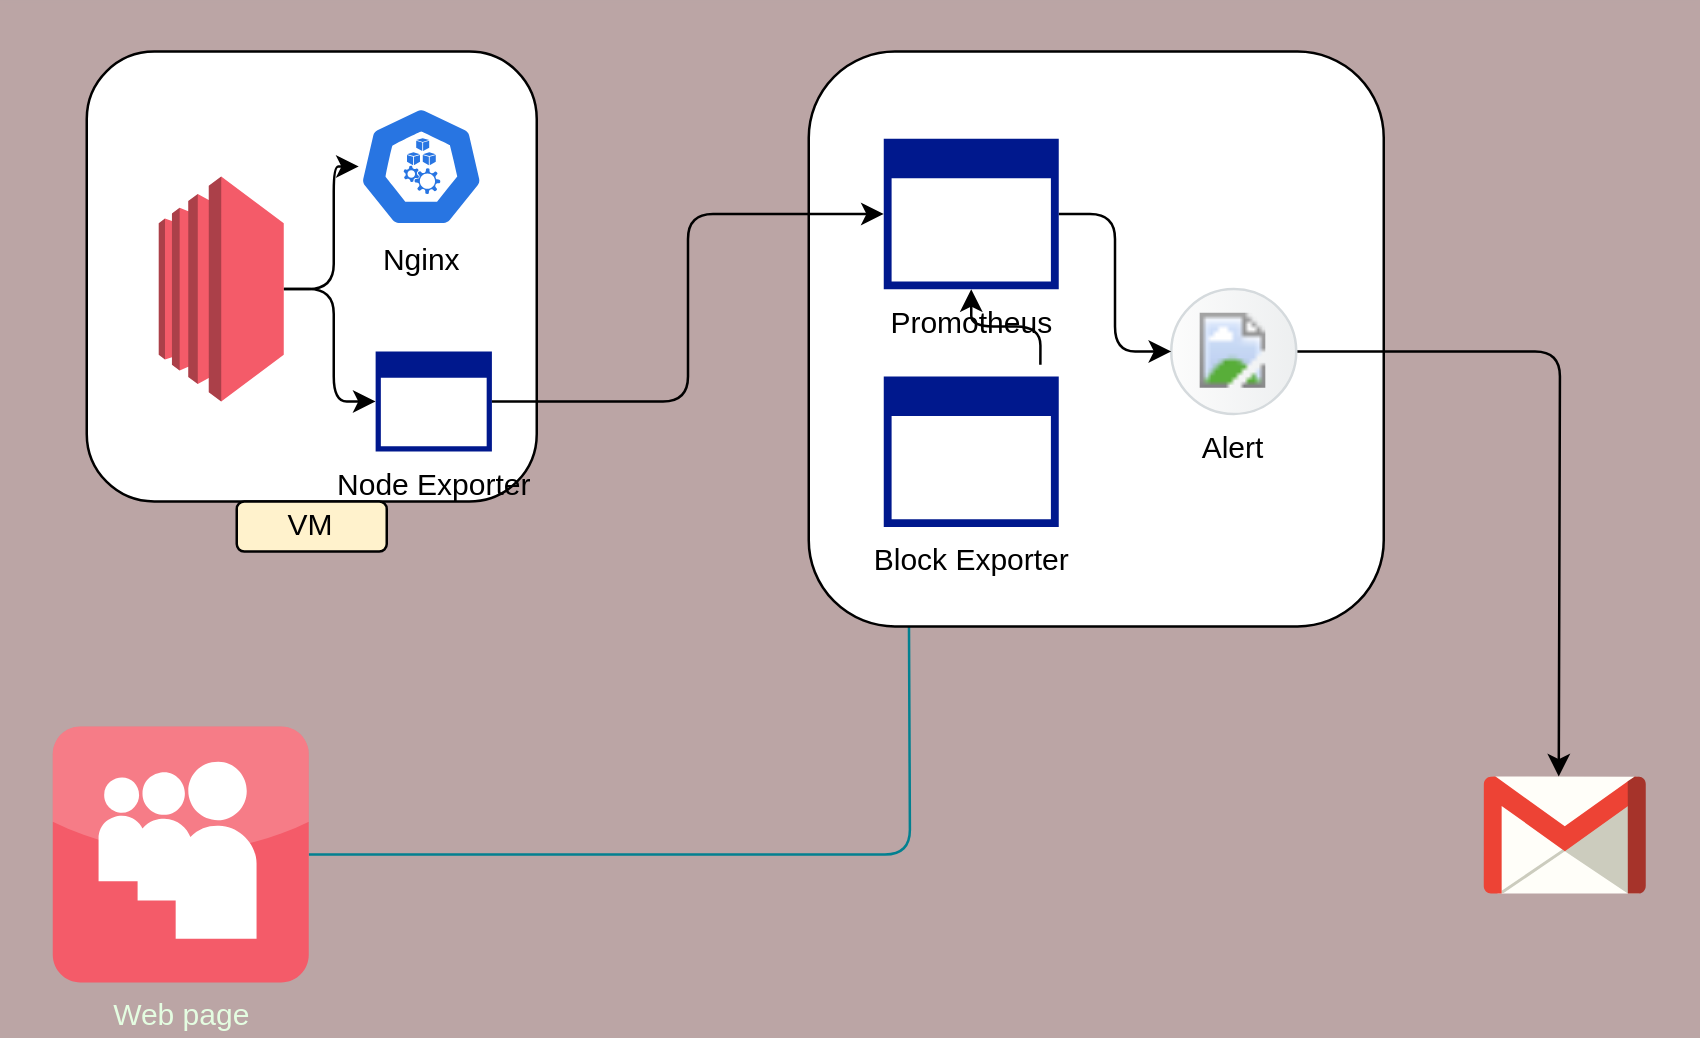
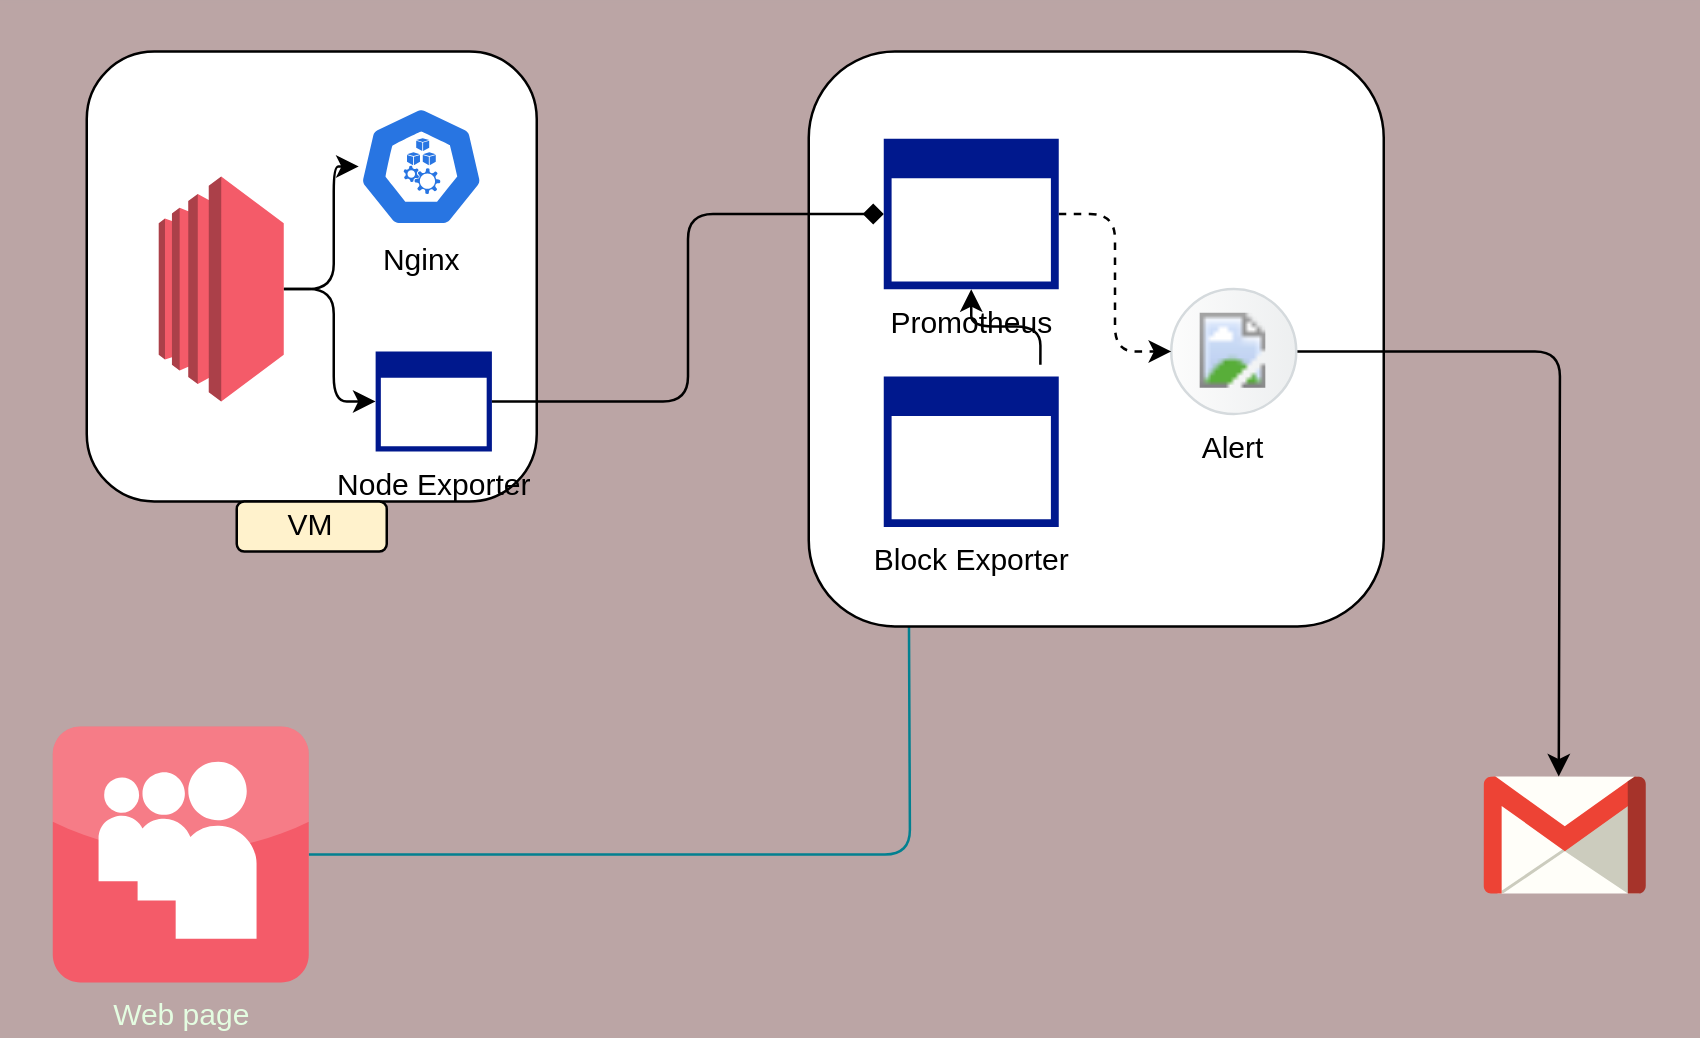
(864, 214) -> (863, 214)
(1115, 278) -> (1115, 278)
